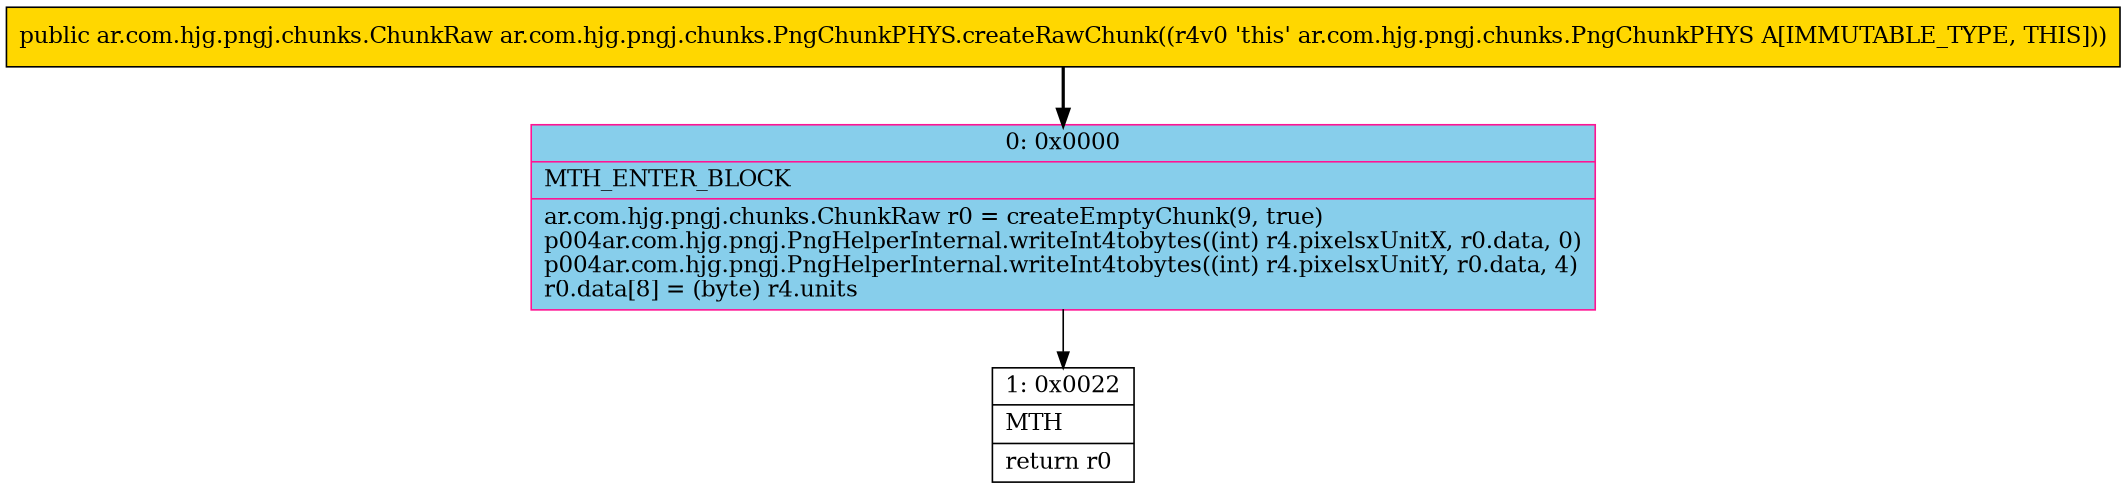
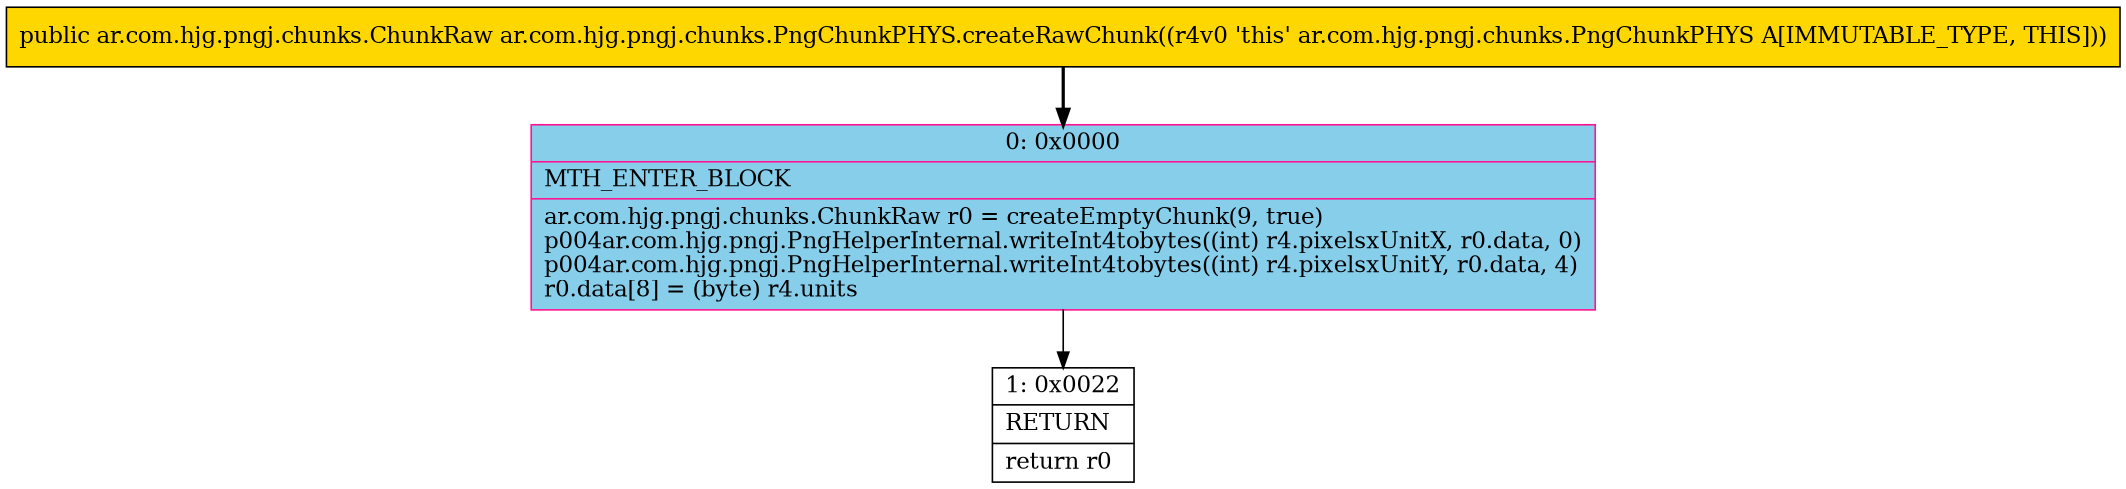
(1034, 423) -> (1058, 423)
